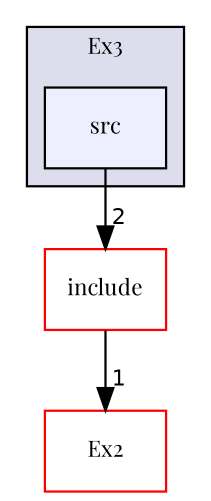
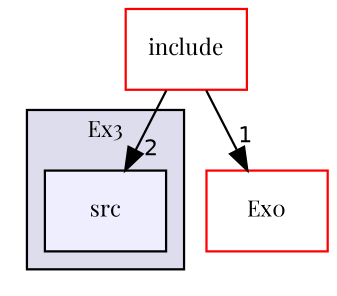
(105, 201) -> (149, 125)
(105, 451) -> (267, 211)
